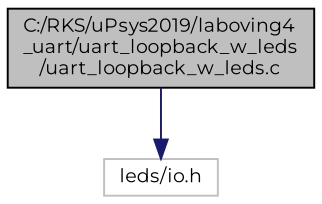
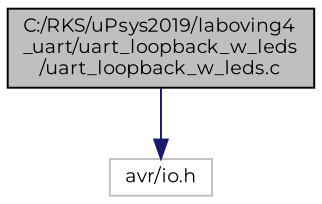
(161, 177) -> (161, 177)
